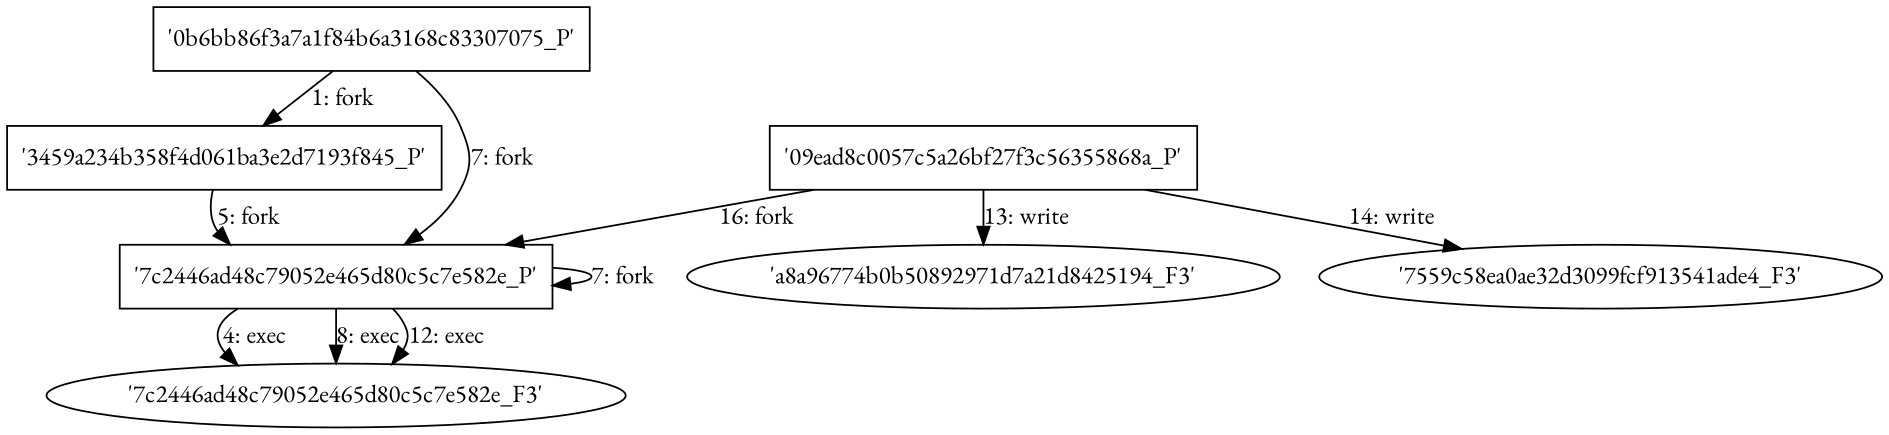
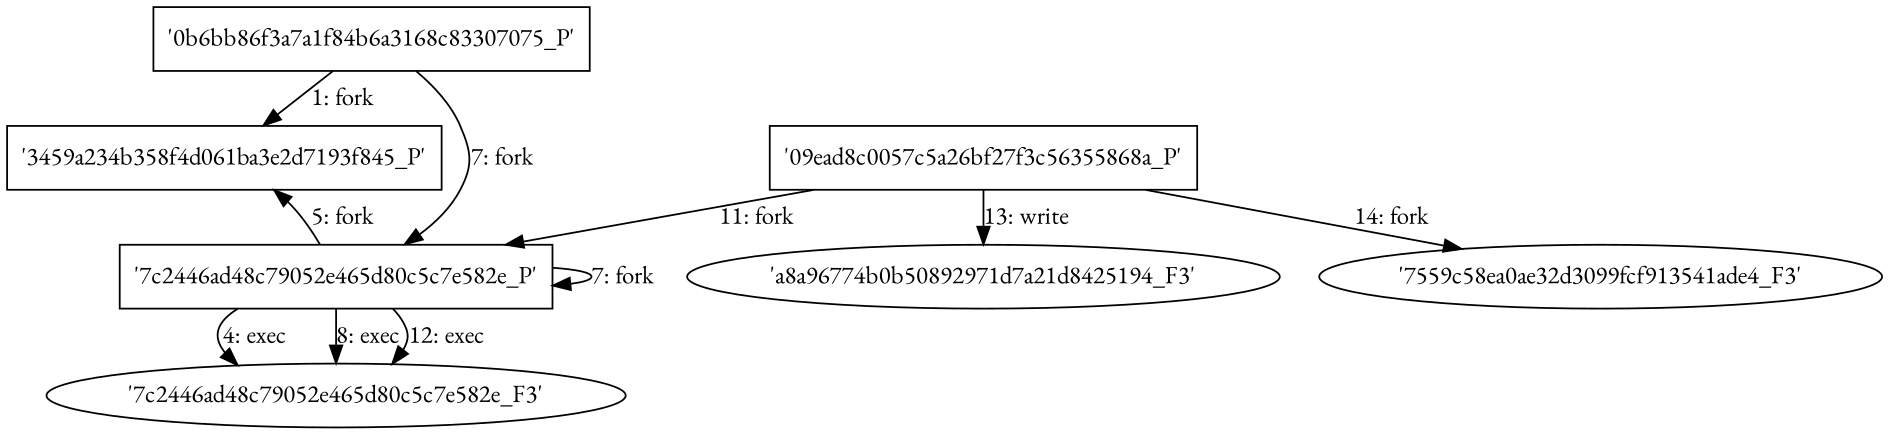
(211, 212) -> (305, 222)
(757, 217) -> (757, 217)
(1392, 217) -> (1392, 217)
